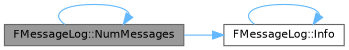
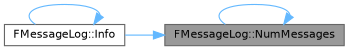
(198, 35) -> (139, 35)
